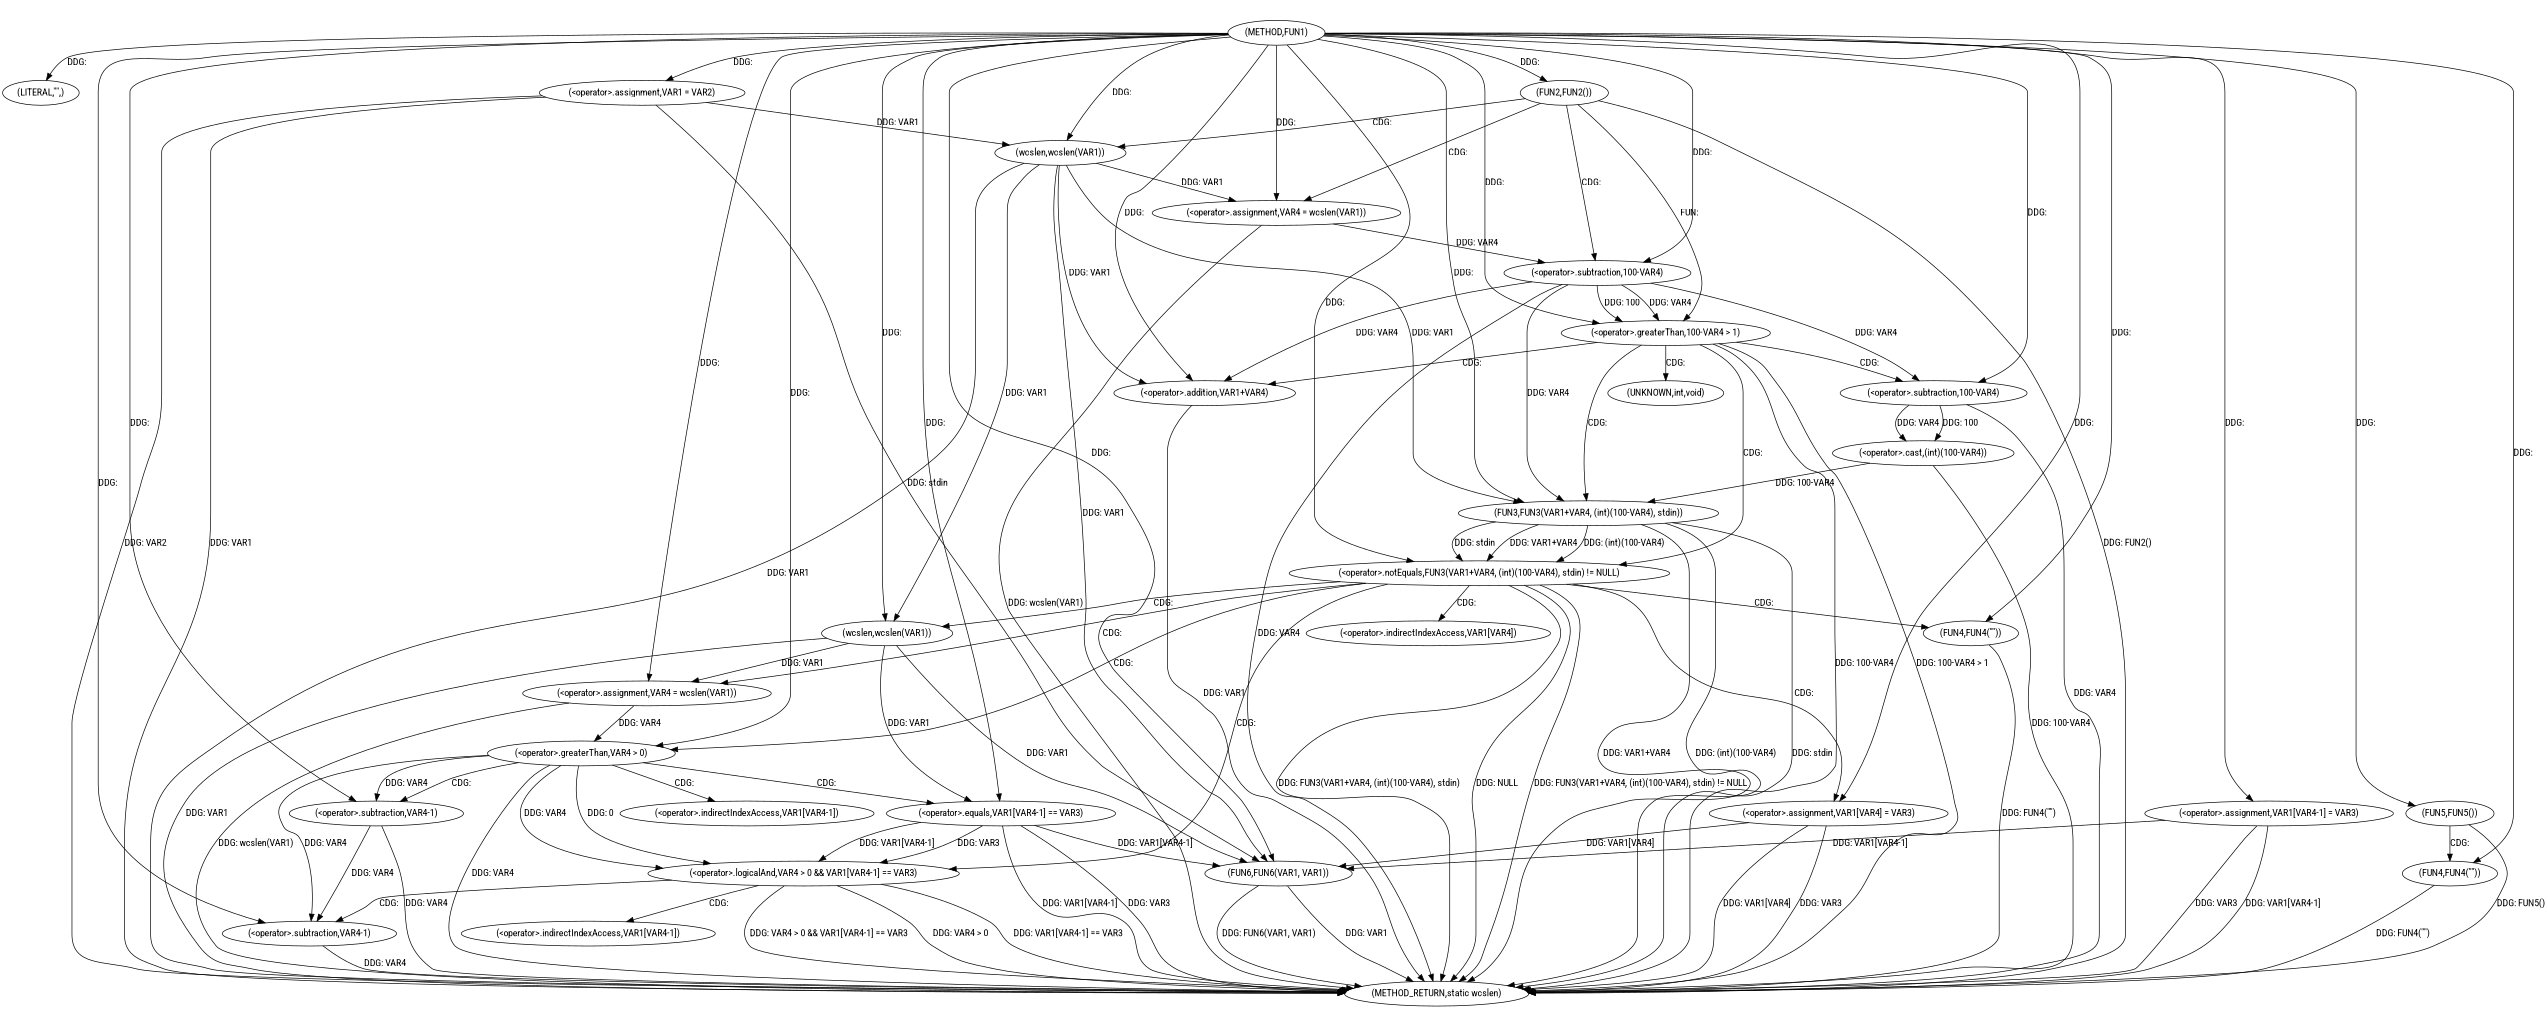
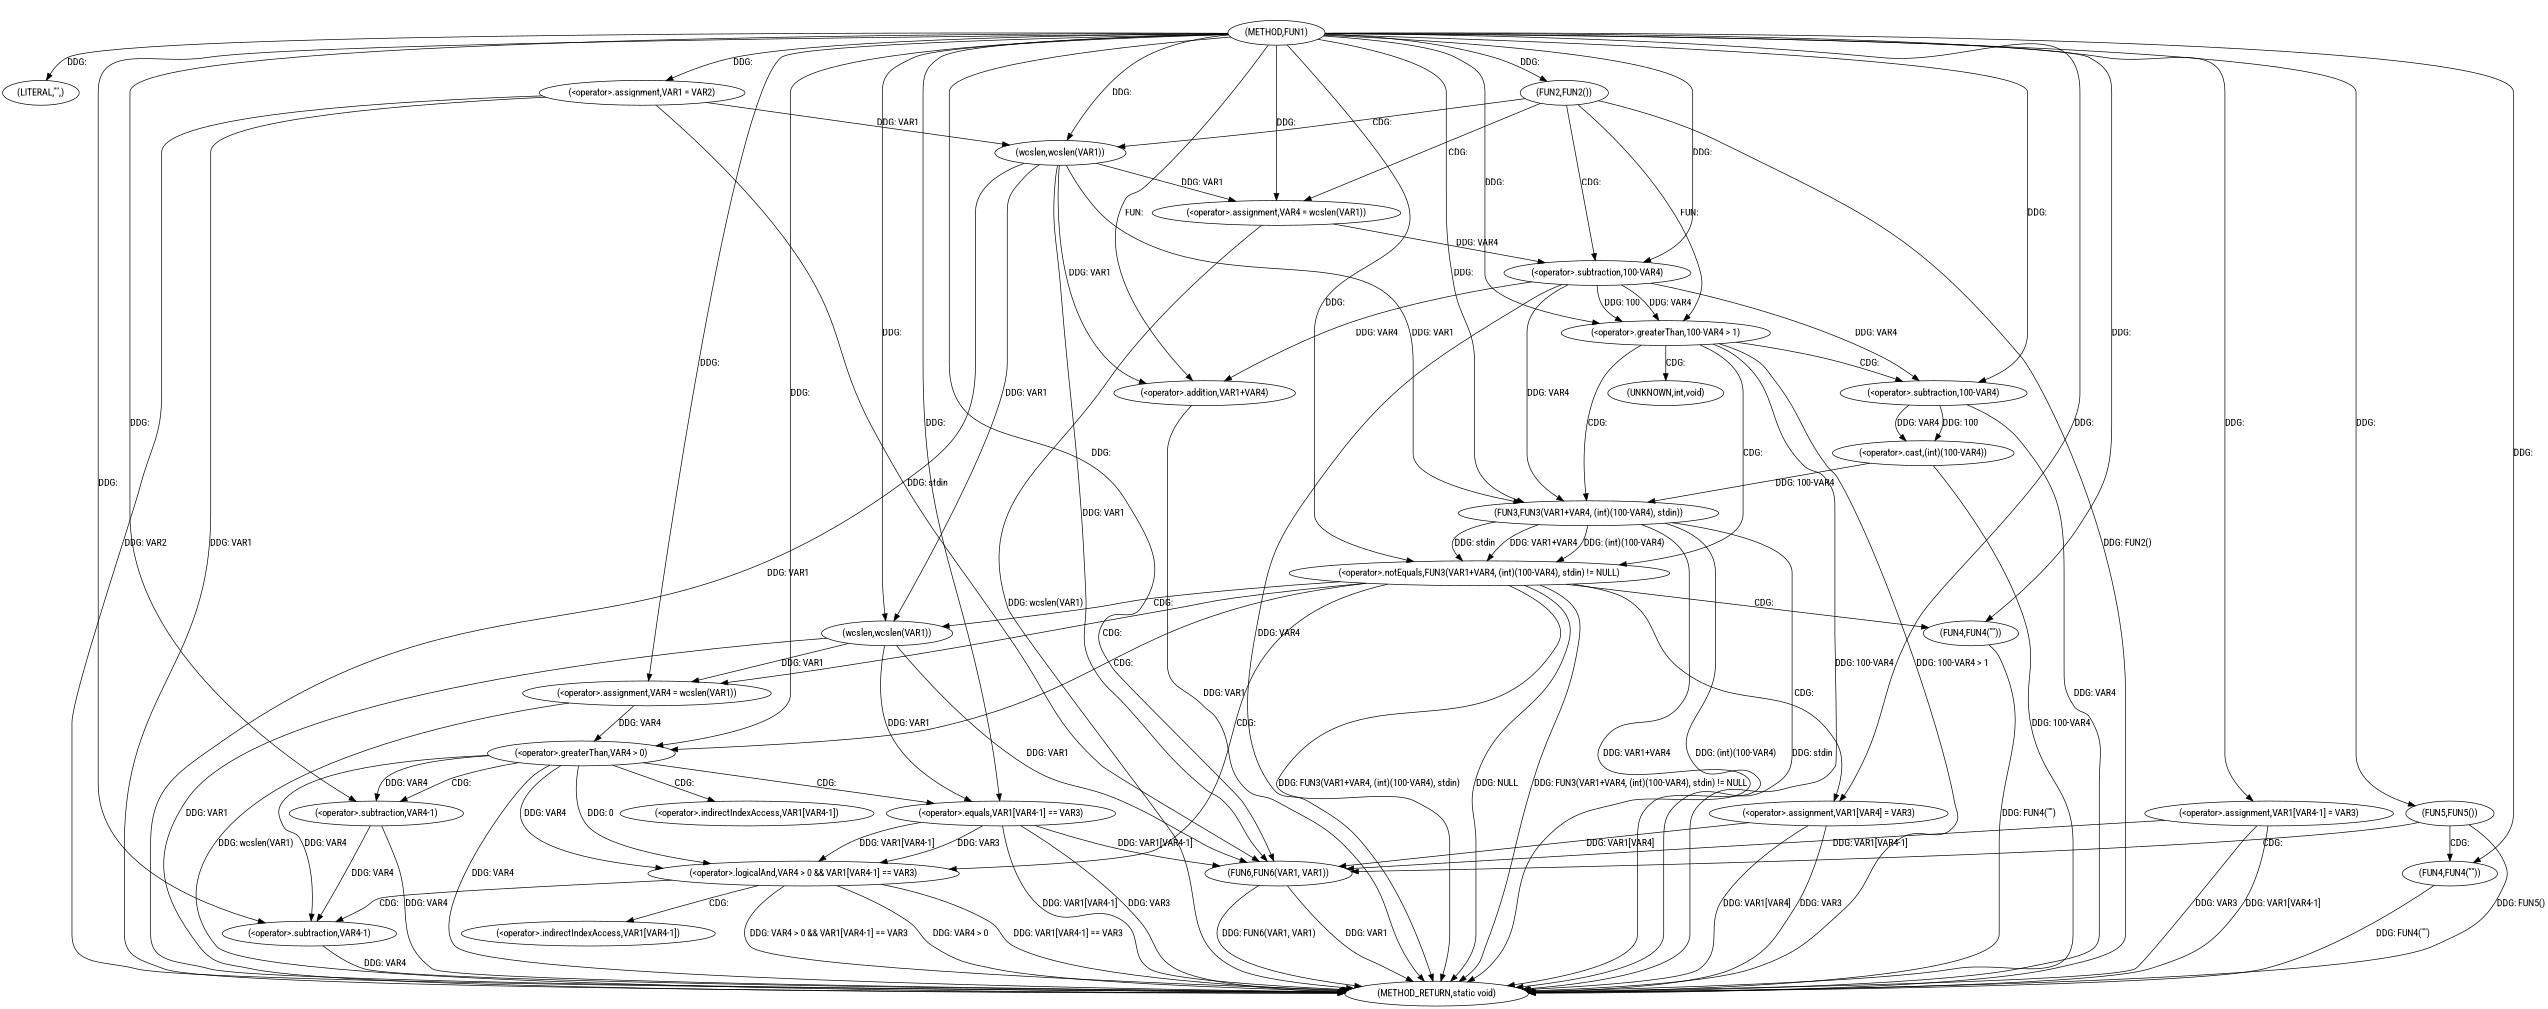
(1135, 213) -> (1135, 213)
(1444, 362) -> none
(1428, 633) -> none
none -> (1889, 858)
(1437, 994) -> (1437, 994)
